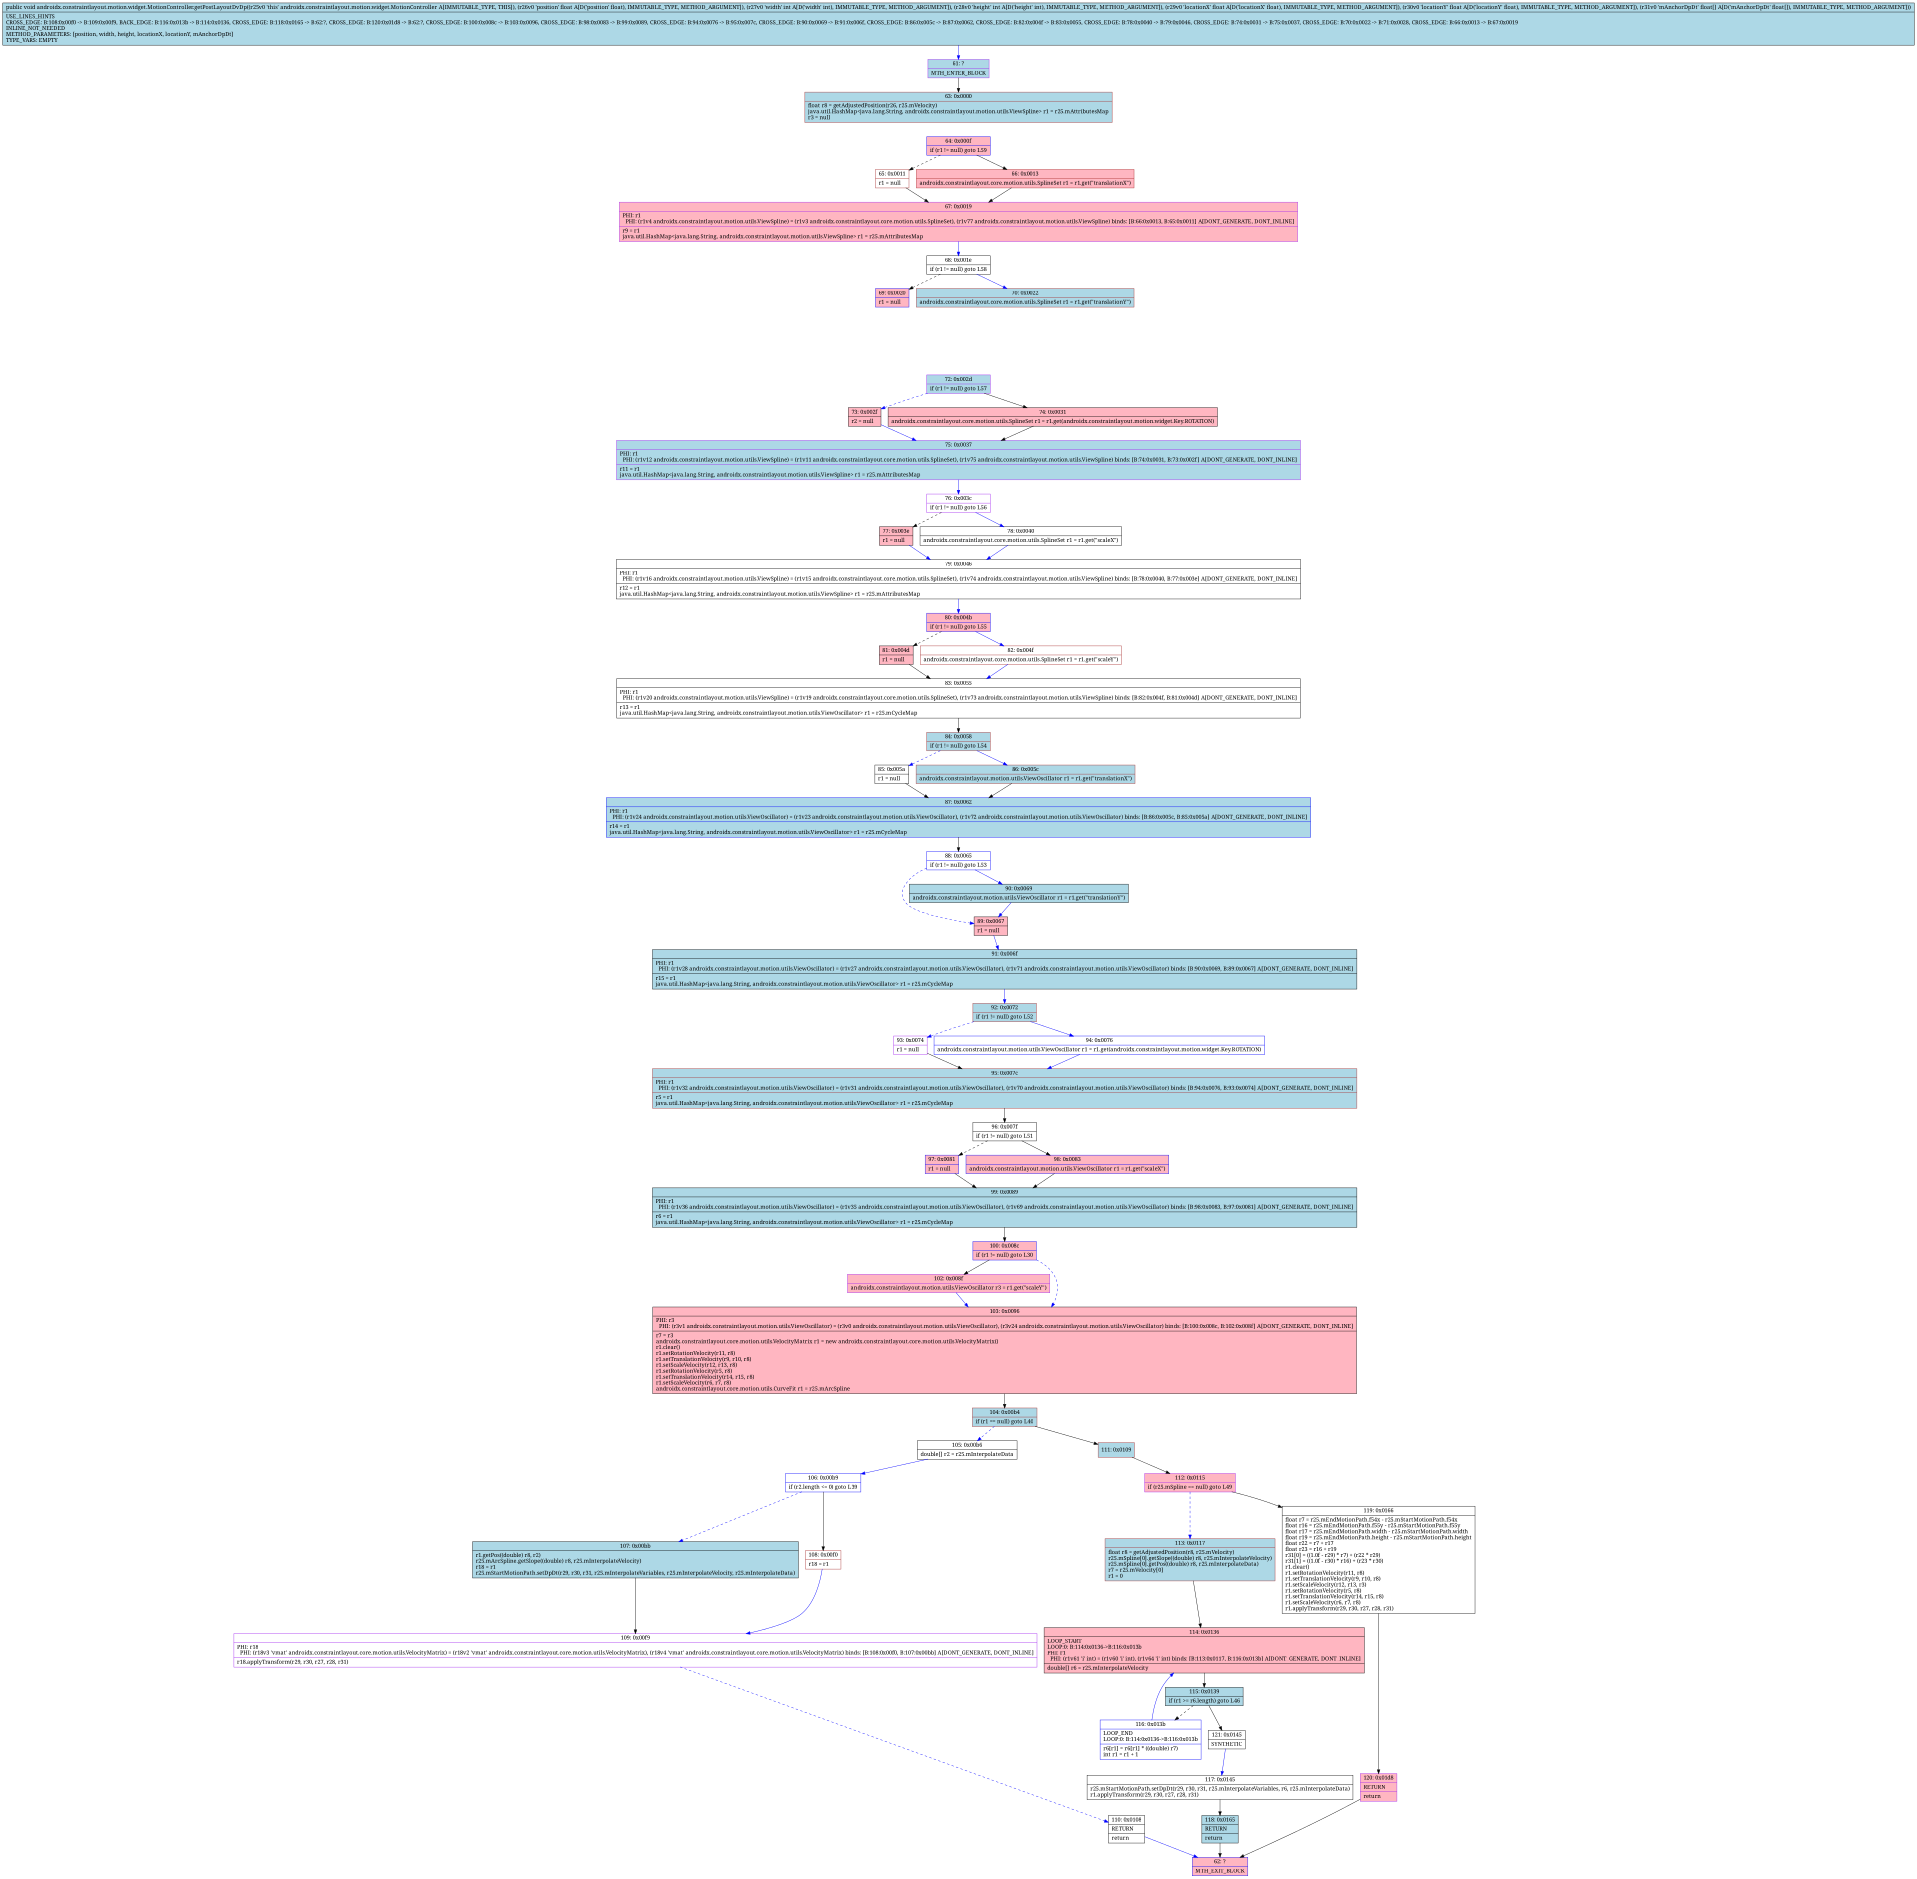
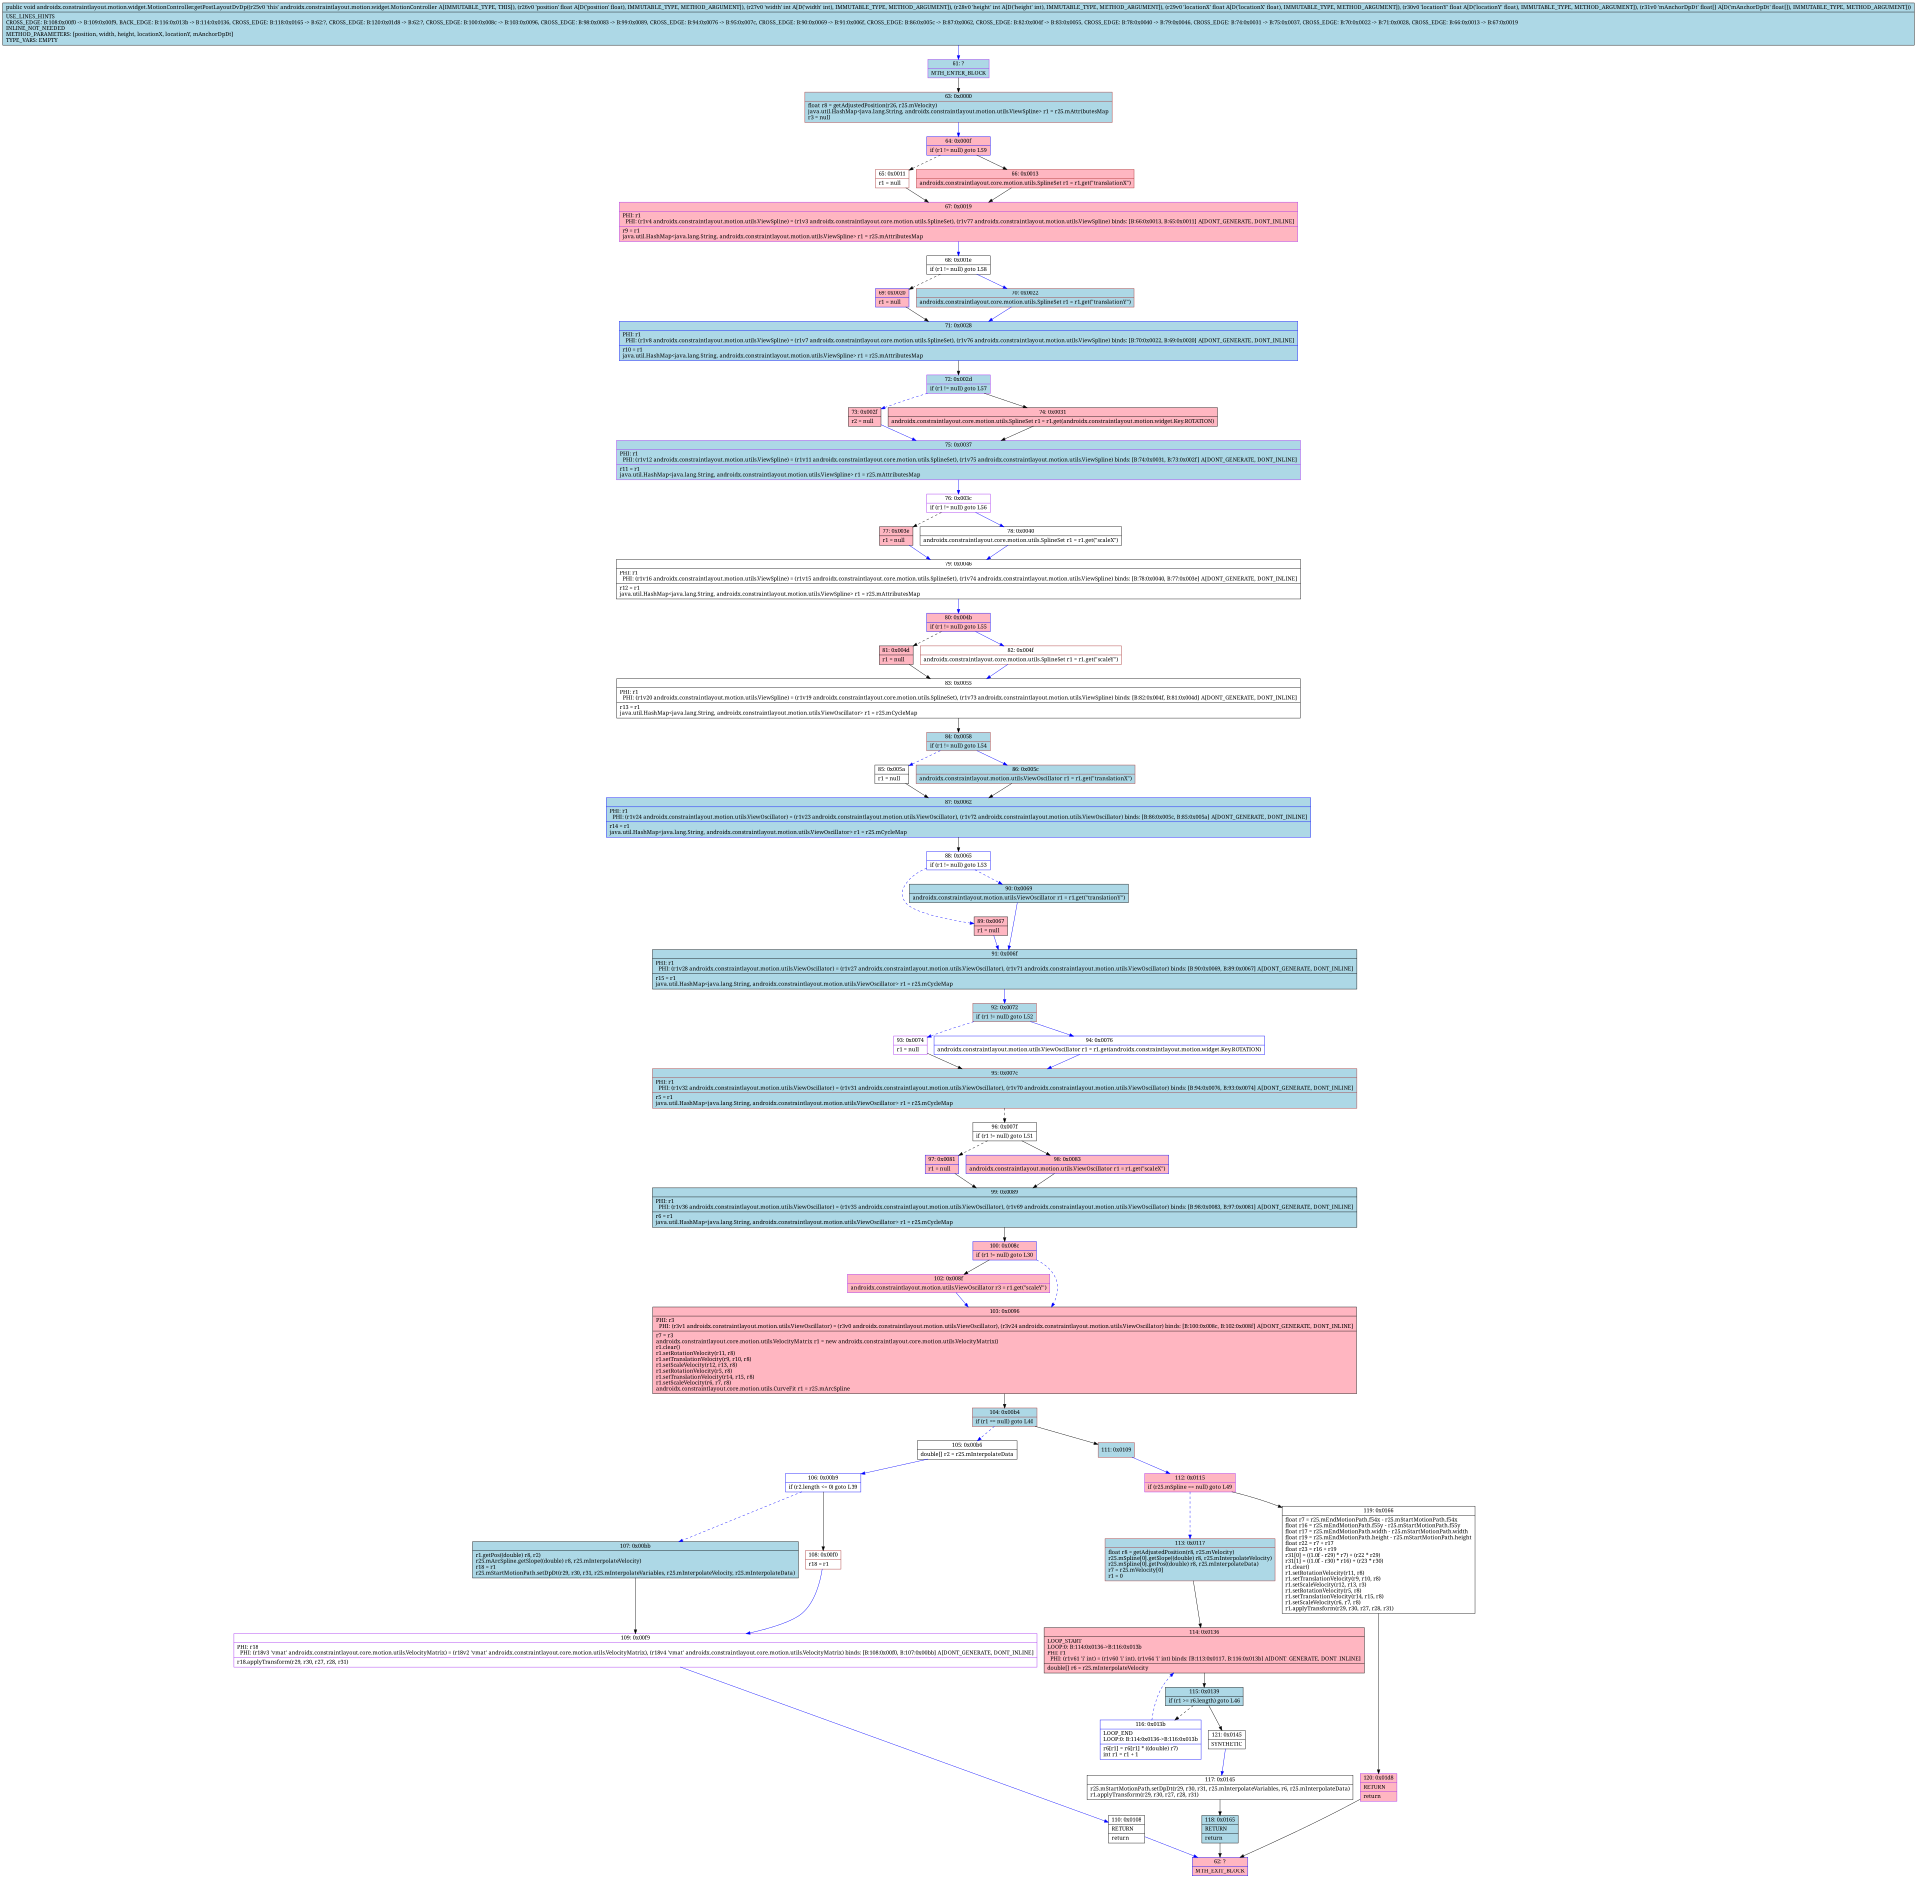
none -> (958, 128)
none -> (958, 341)
(987, 876) -> (987, 876)
(1006, 908) -> (1013, 924)
(1005, 1113) -> (1005, 1113)
(1149, 1465) -> (1149, 1465)
(1158, 1696) -> (1158, 1696)
(892, 1744) -> (892, 1744)
